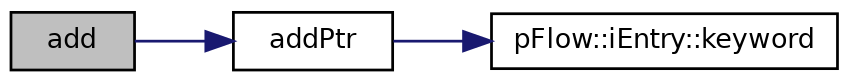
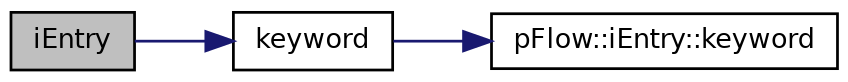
(73, 41) -> (73, 41)
(313, 41) -> (313, 41)
